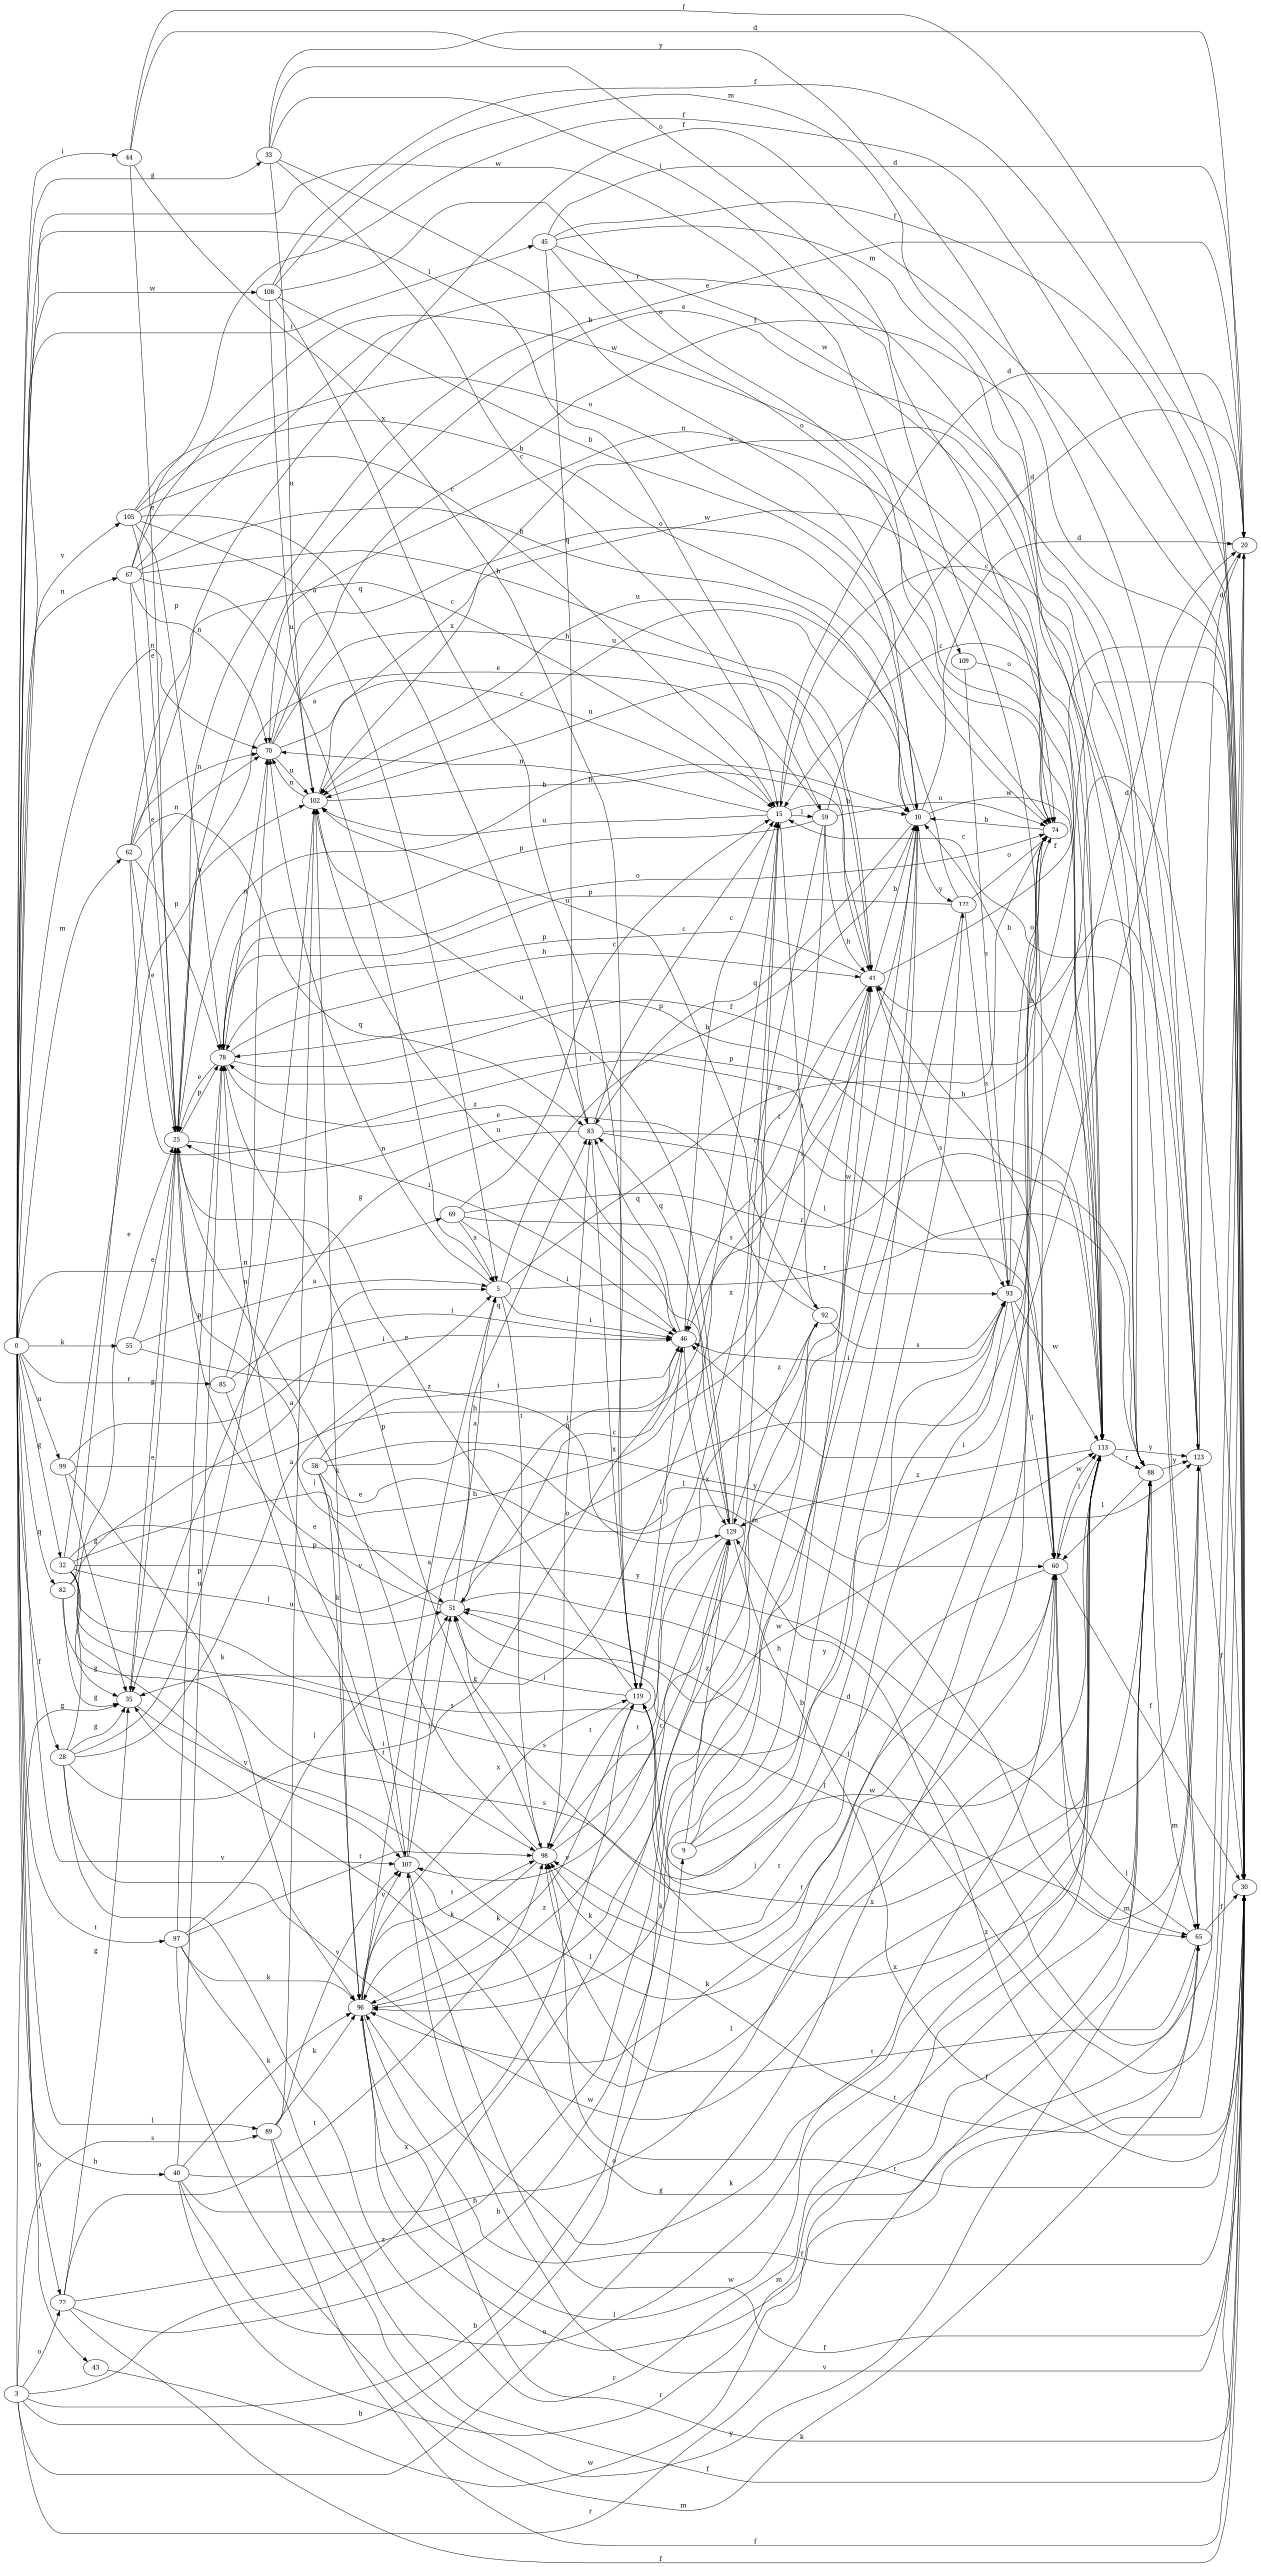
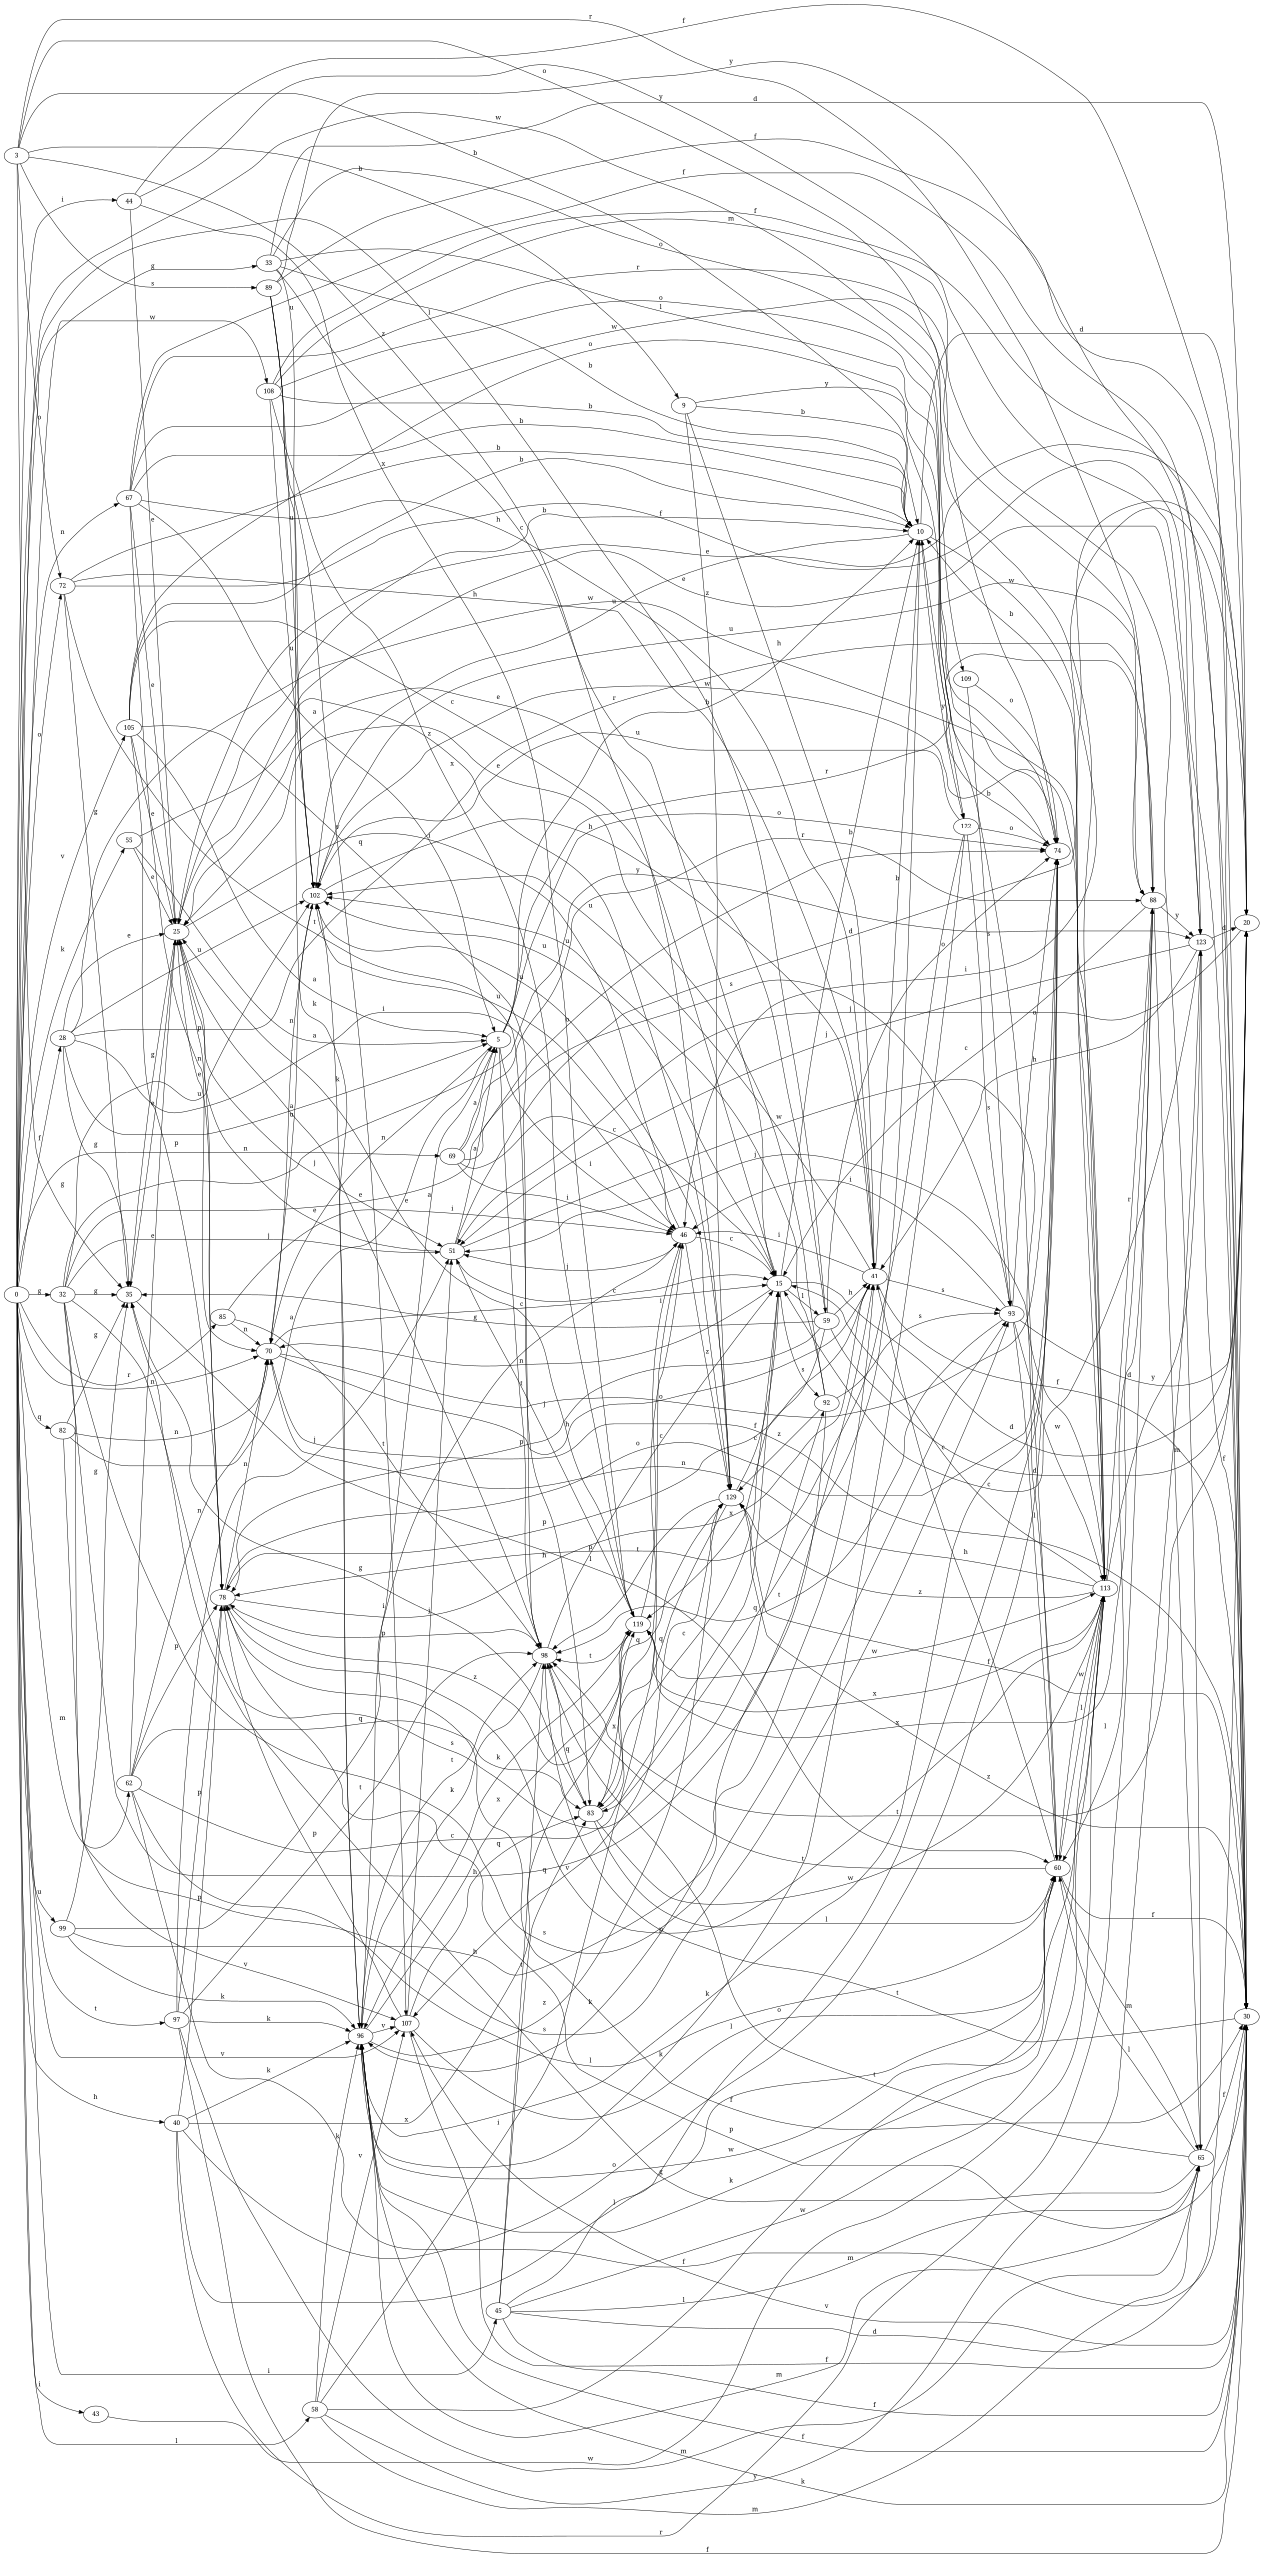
(835, 1106) -> none
(27, 1837) -> (24, 2007)
none -> (522, 1986)
